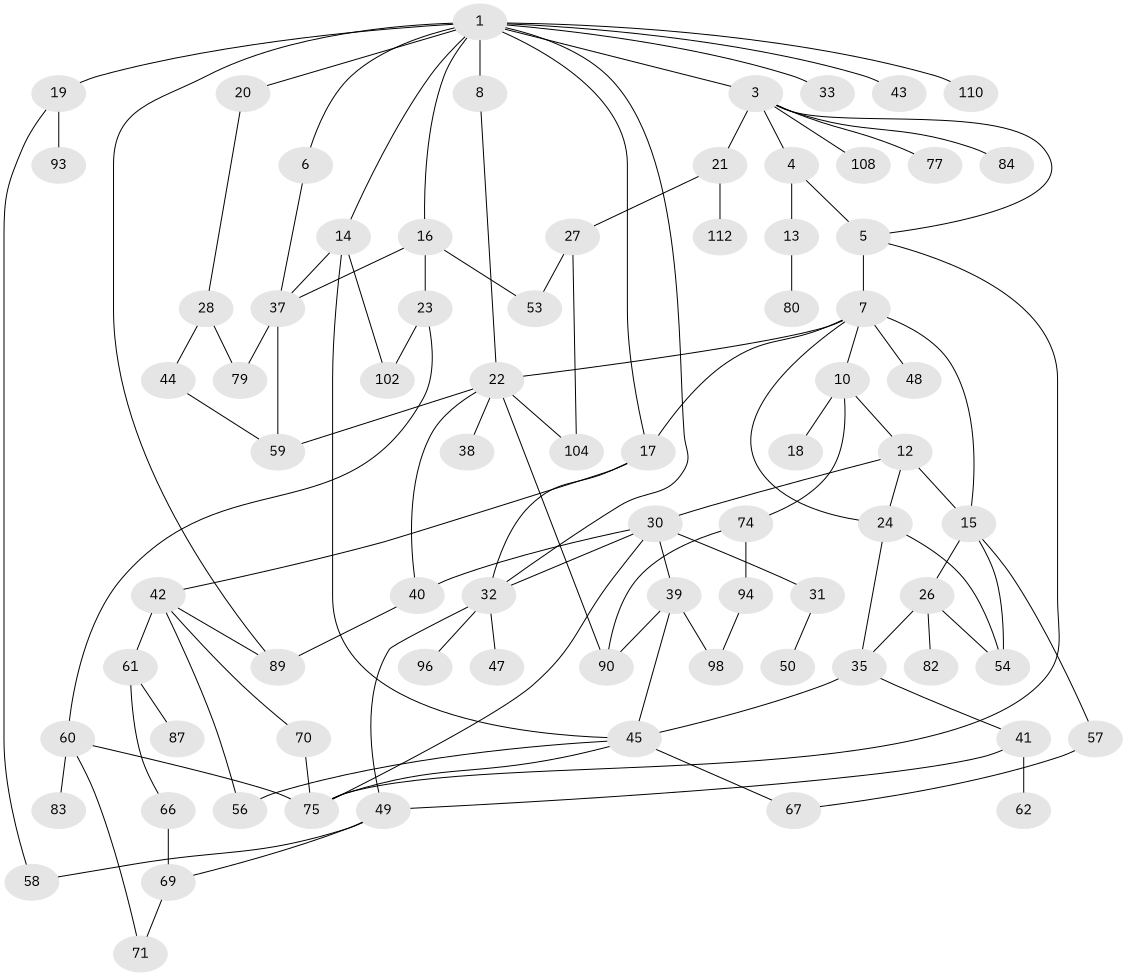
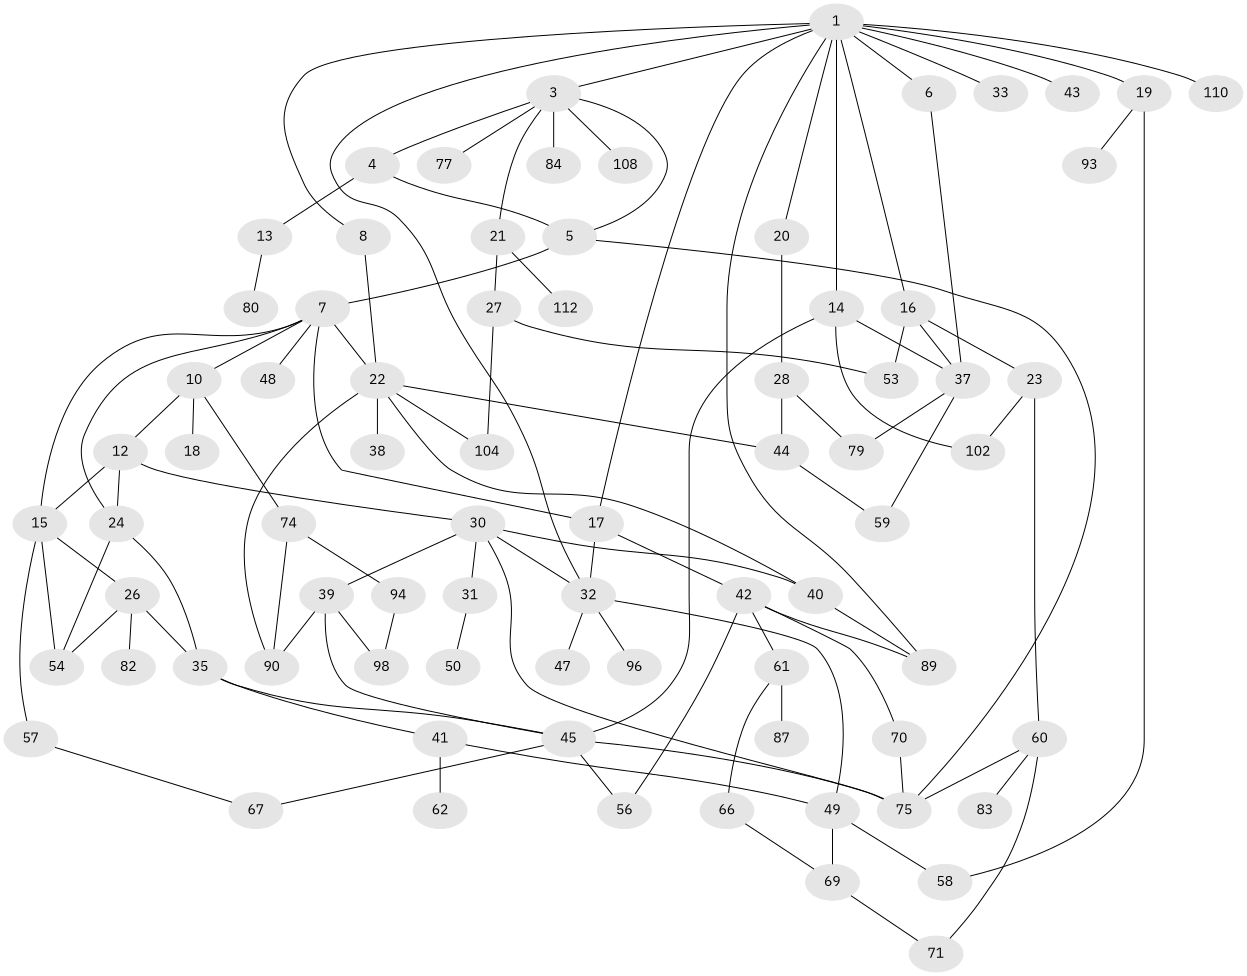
(387, 416) -> (580, 416)
